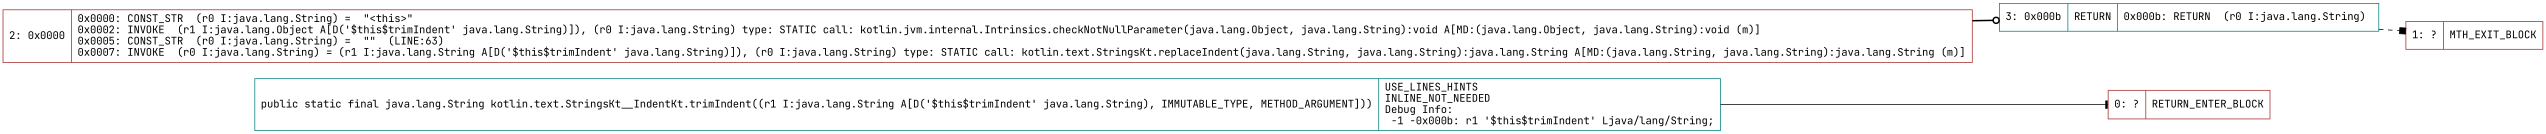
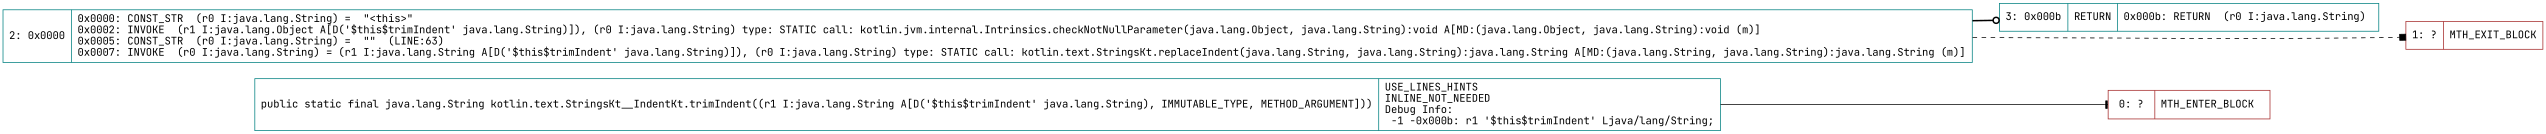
(2388, 30) -> (2185, 38)
(988, 36) -> (988, 36)
(2208, 104) -> (2208, 104)
